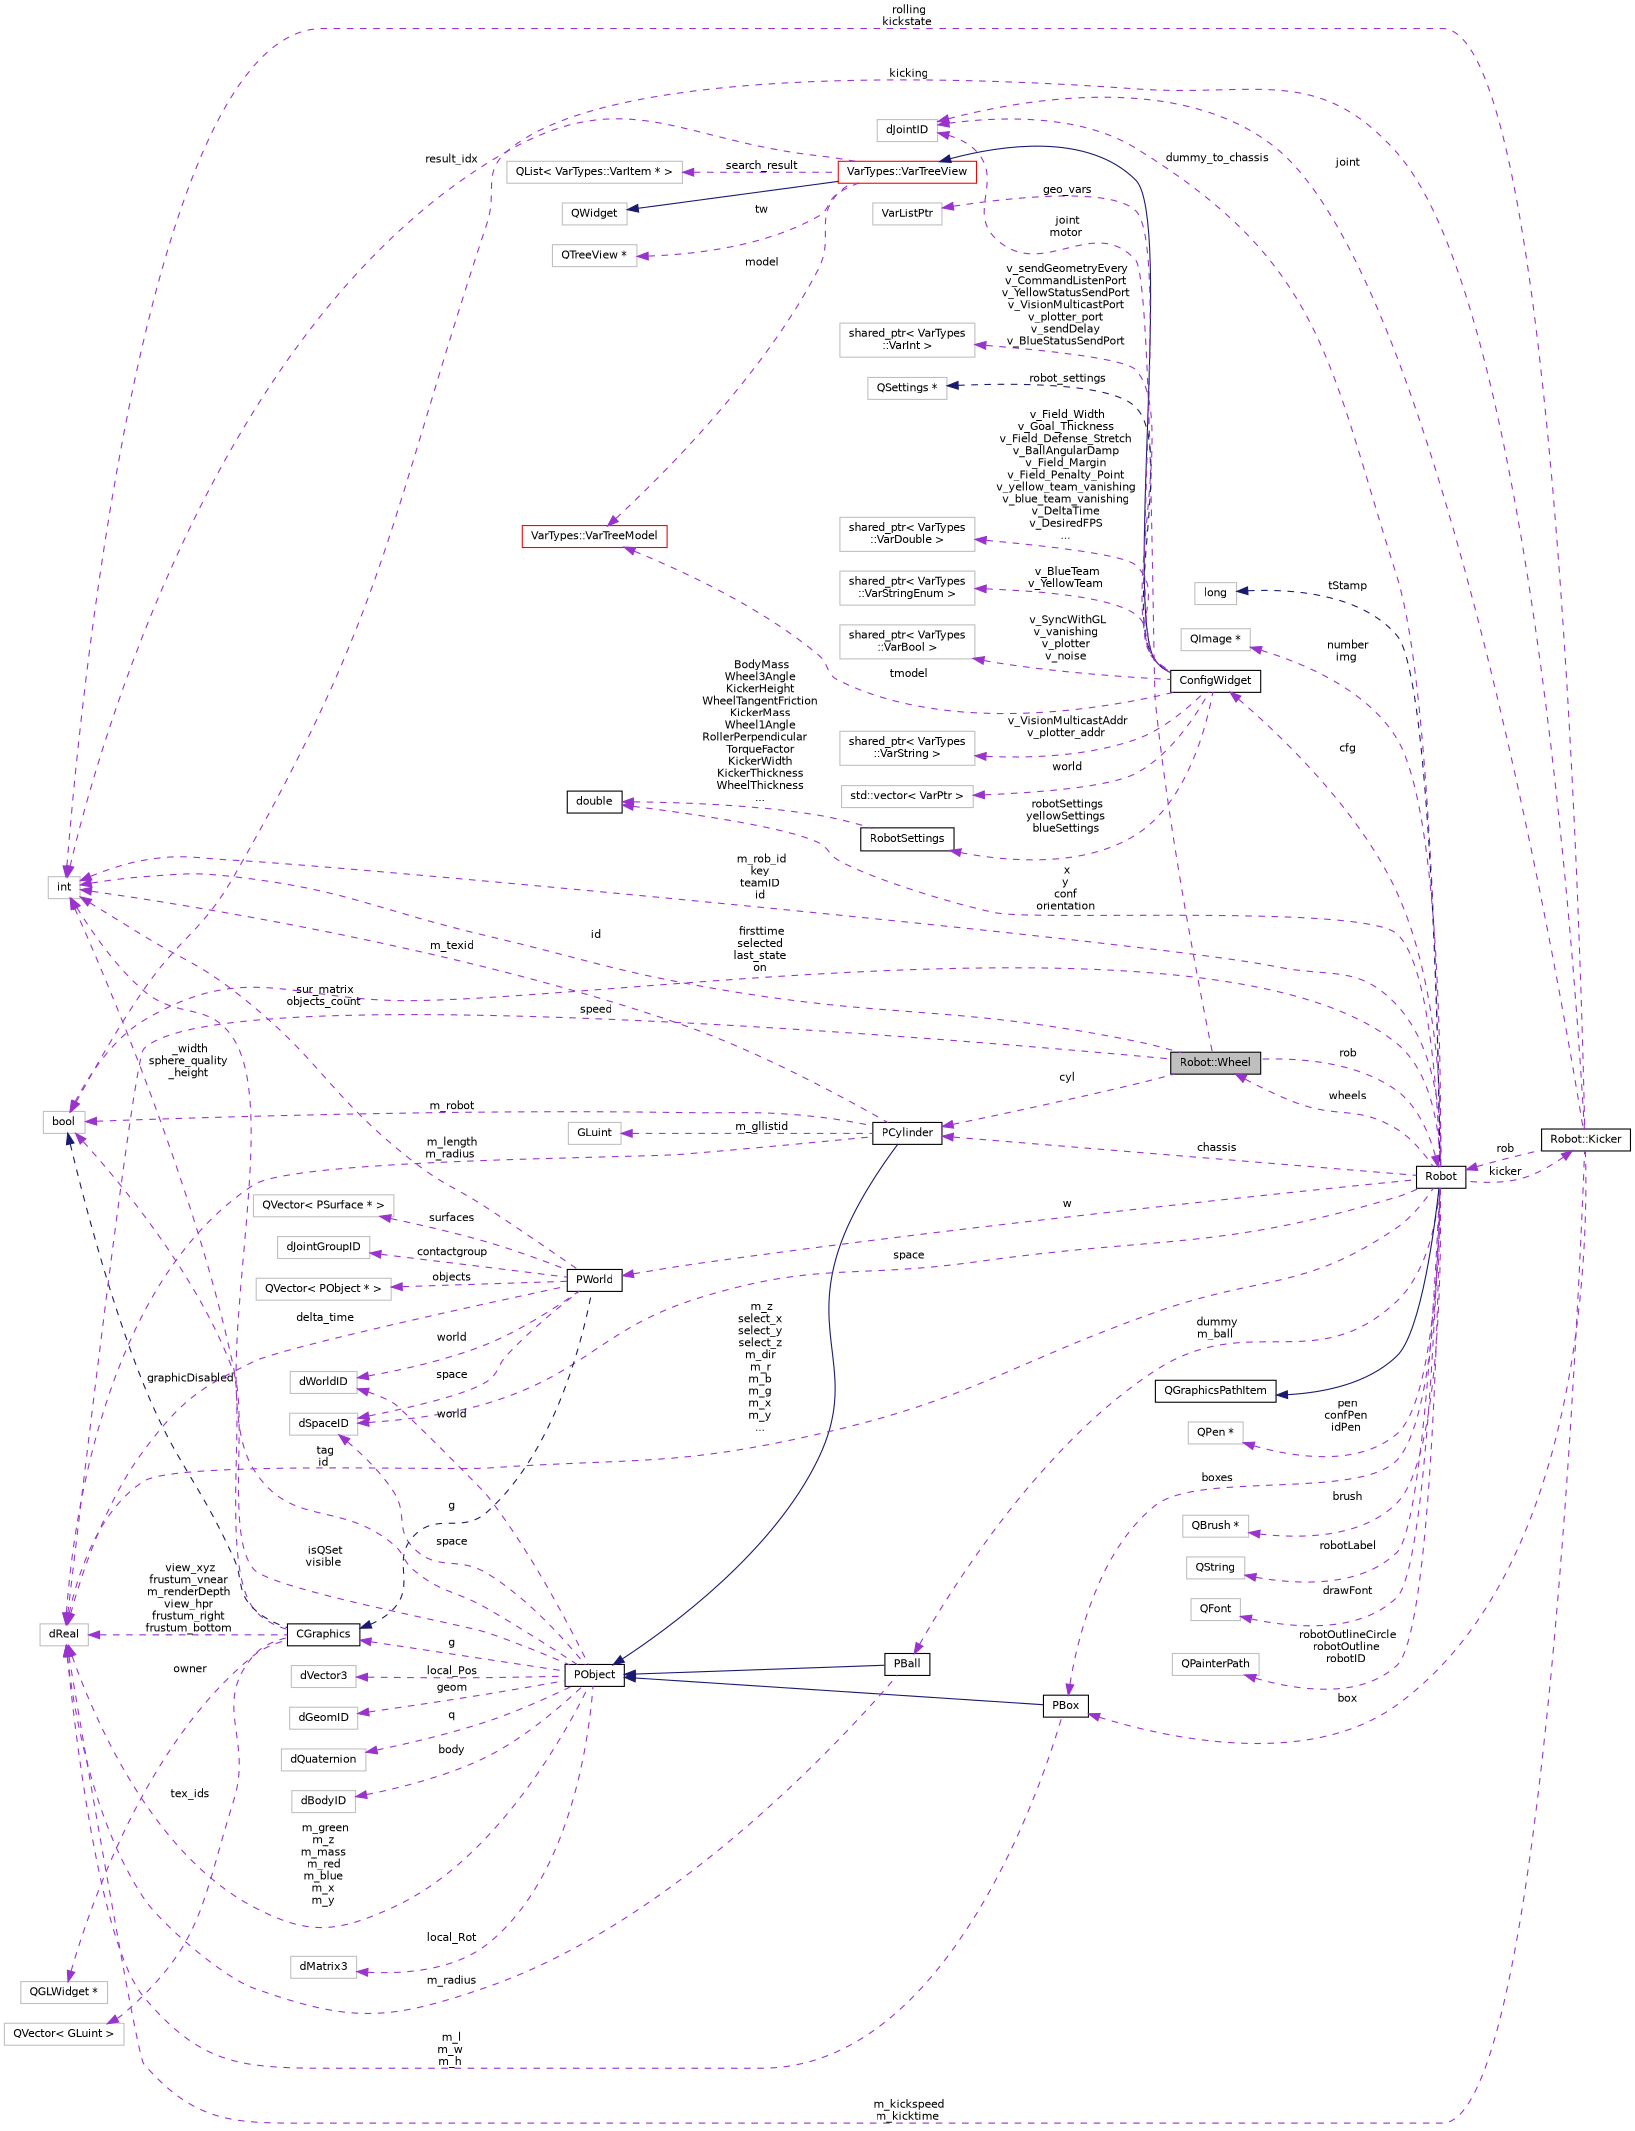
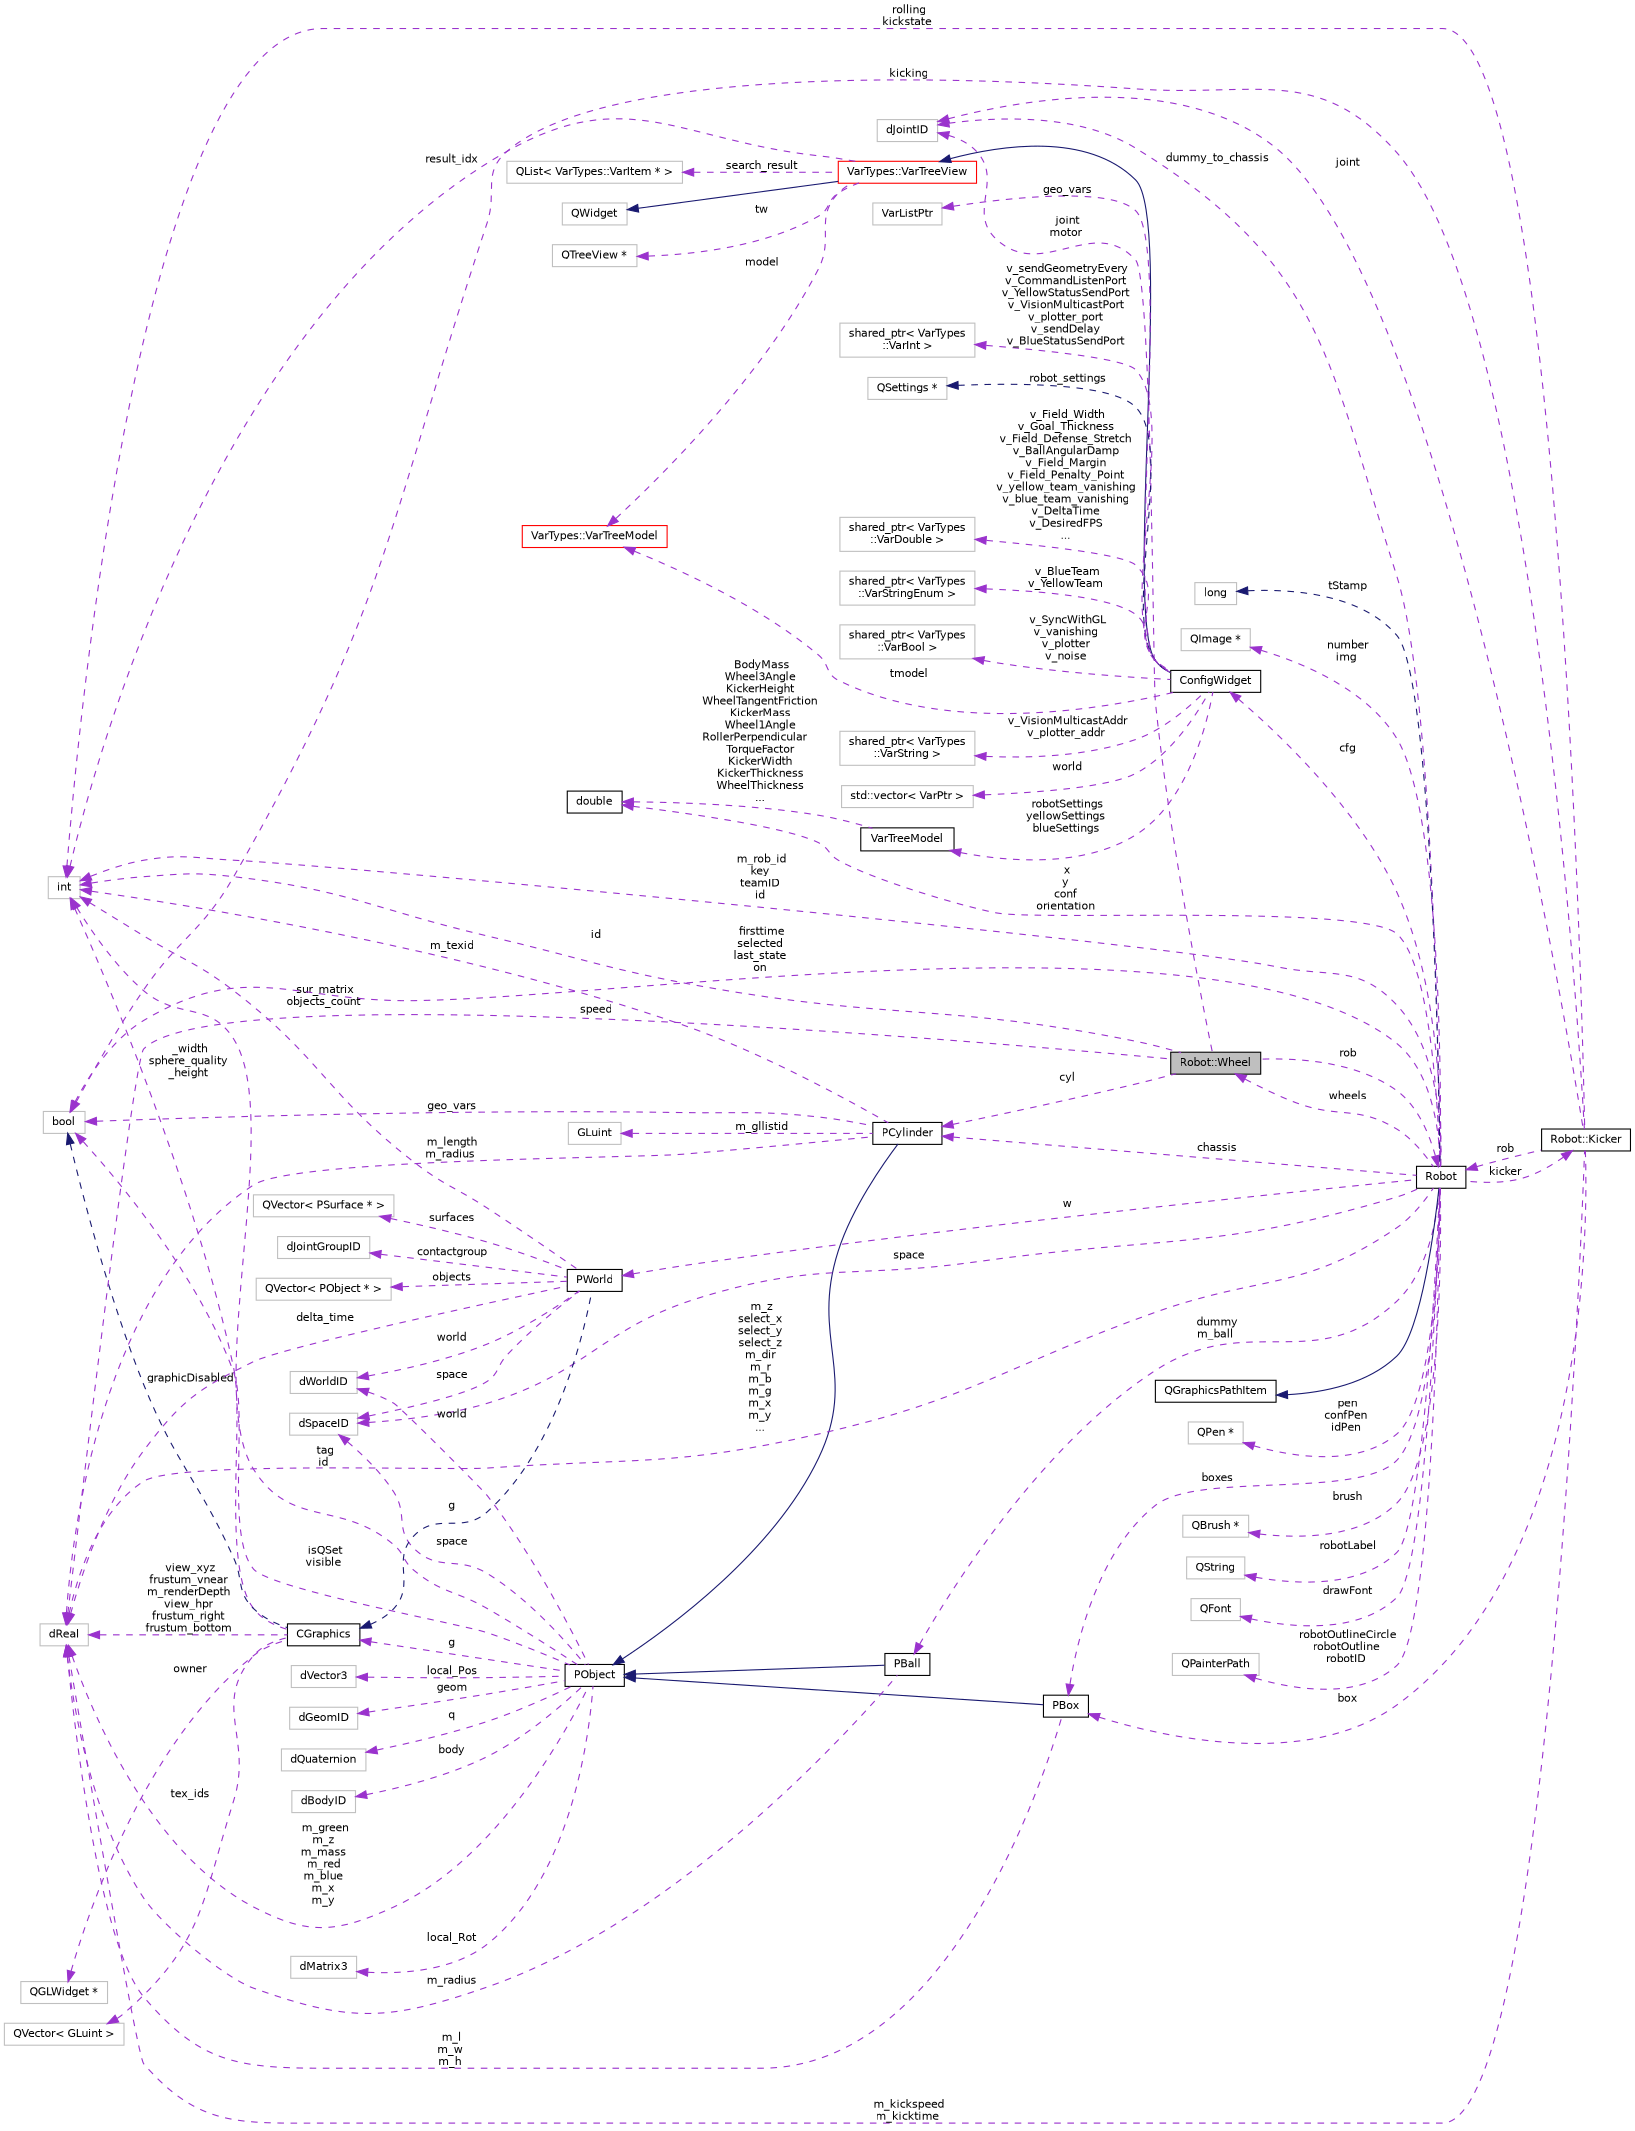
(907, 839) -> (907, 839)
(450, 1107) -> (450, 1107)
